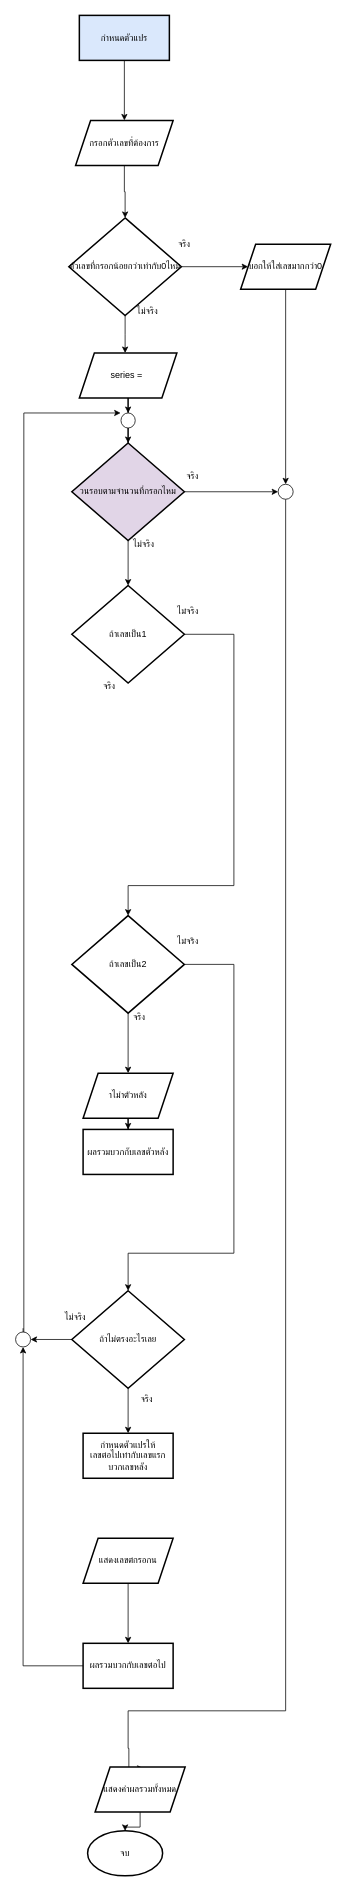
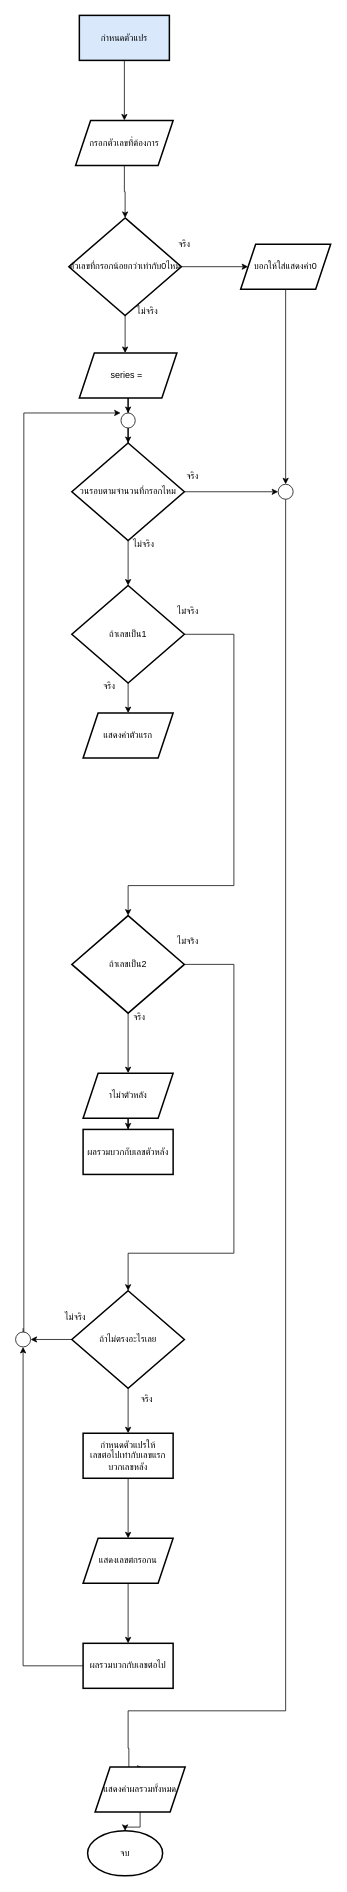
(285, 267) -> (285, 267)
(128, 492) -> (128, 492)
none -> (128, 706)
none -> (128, 735)
none -> (128, 1531)
